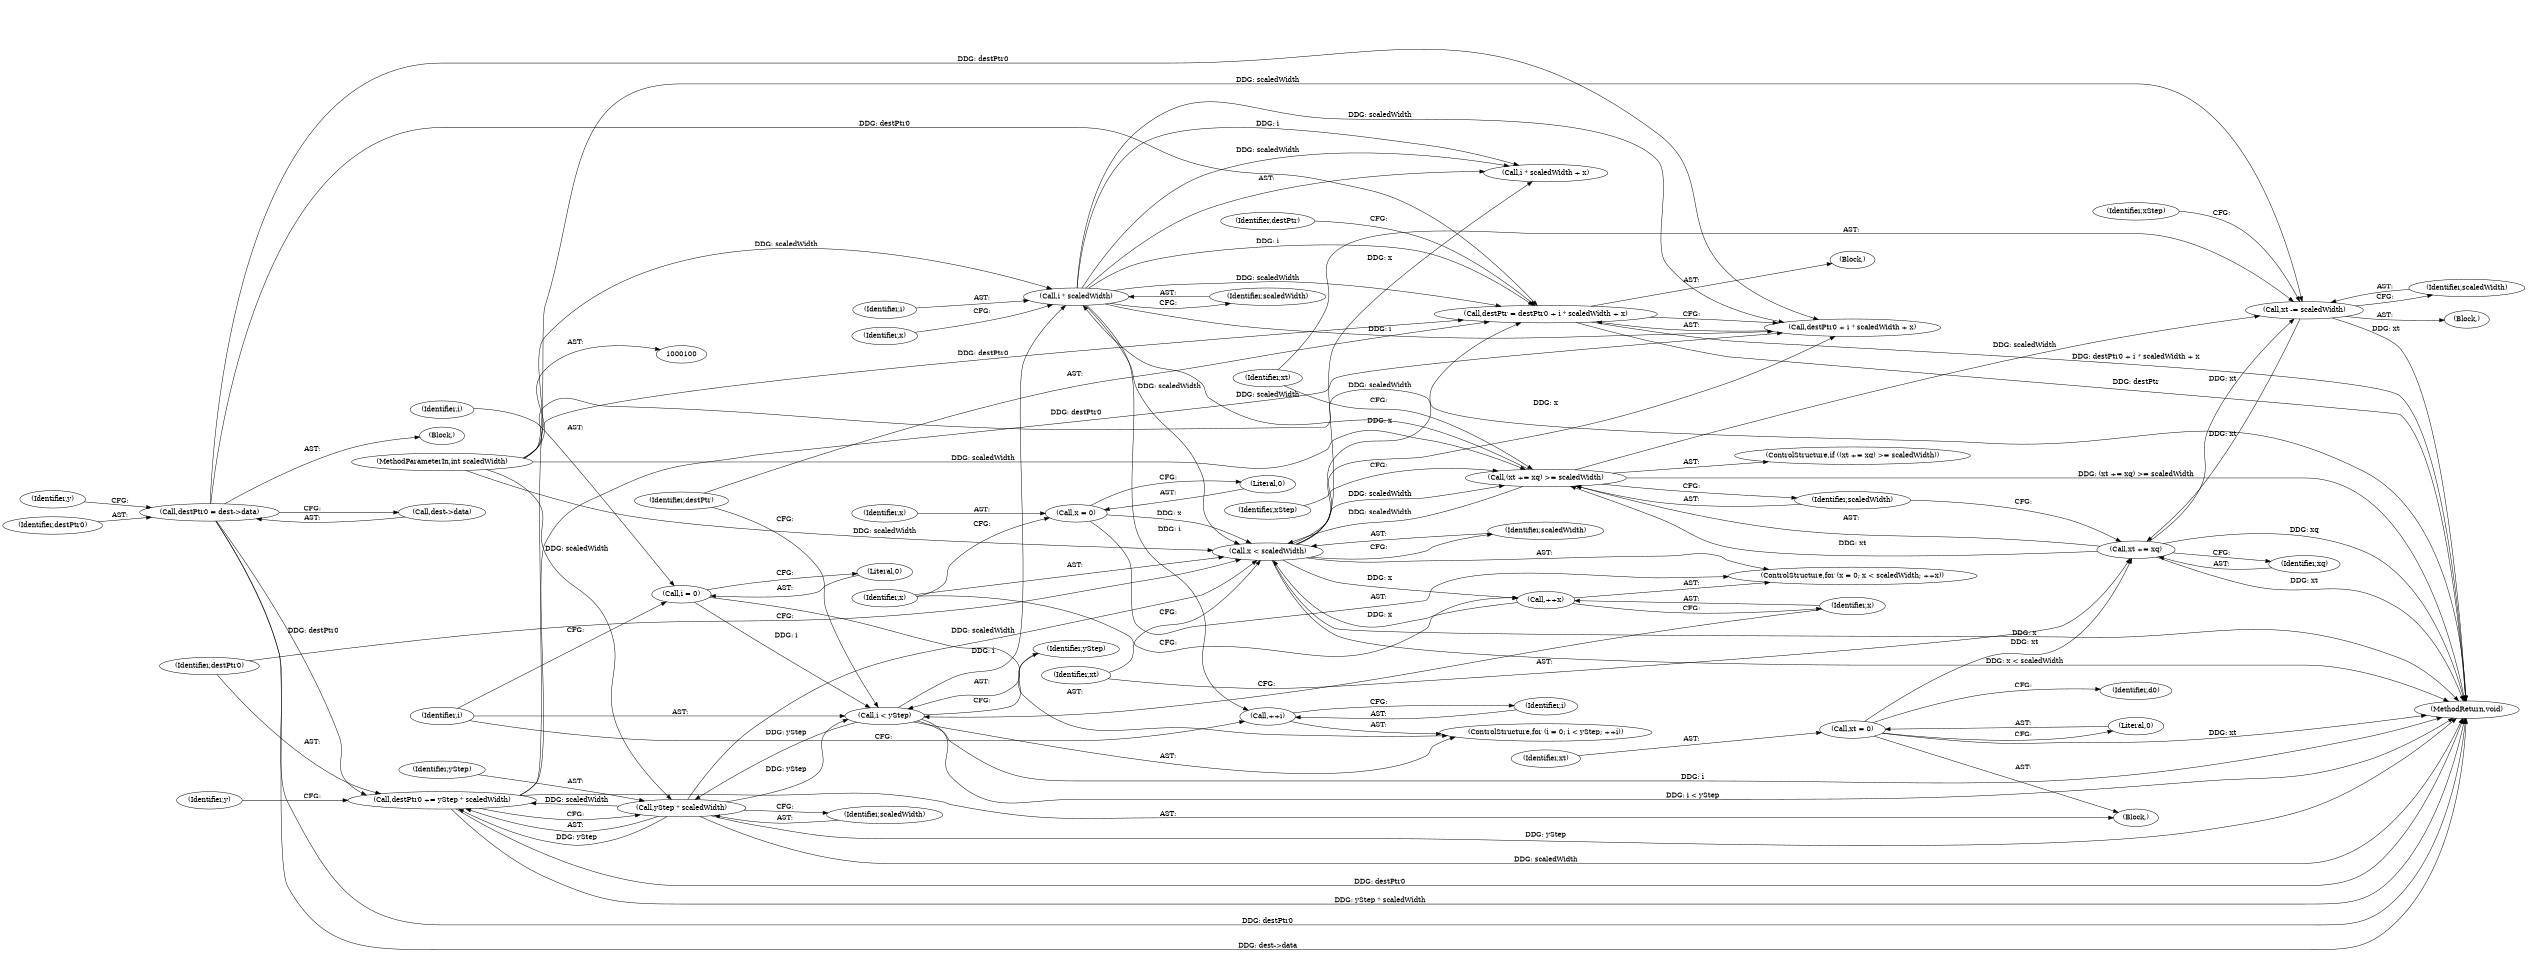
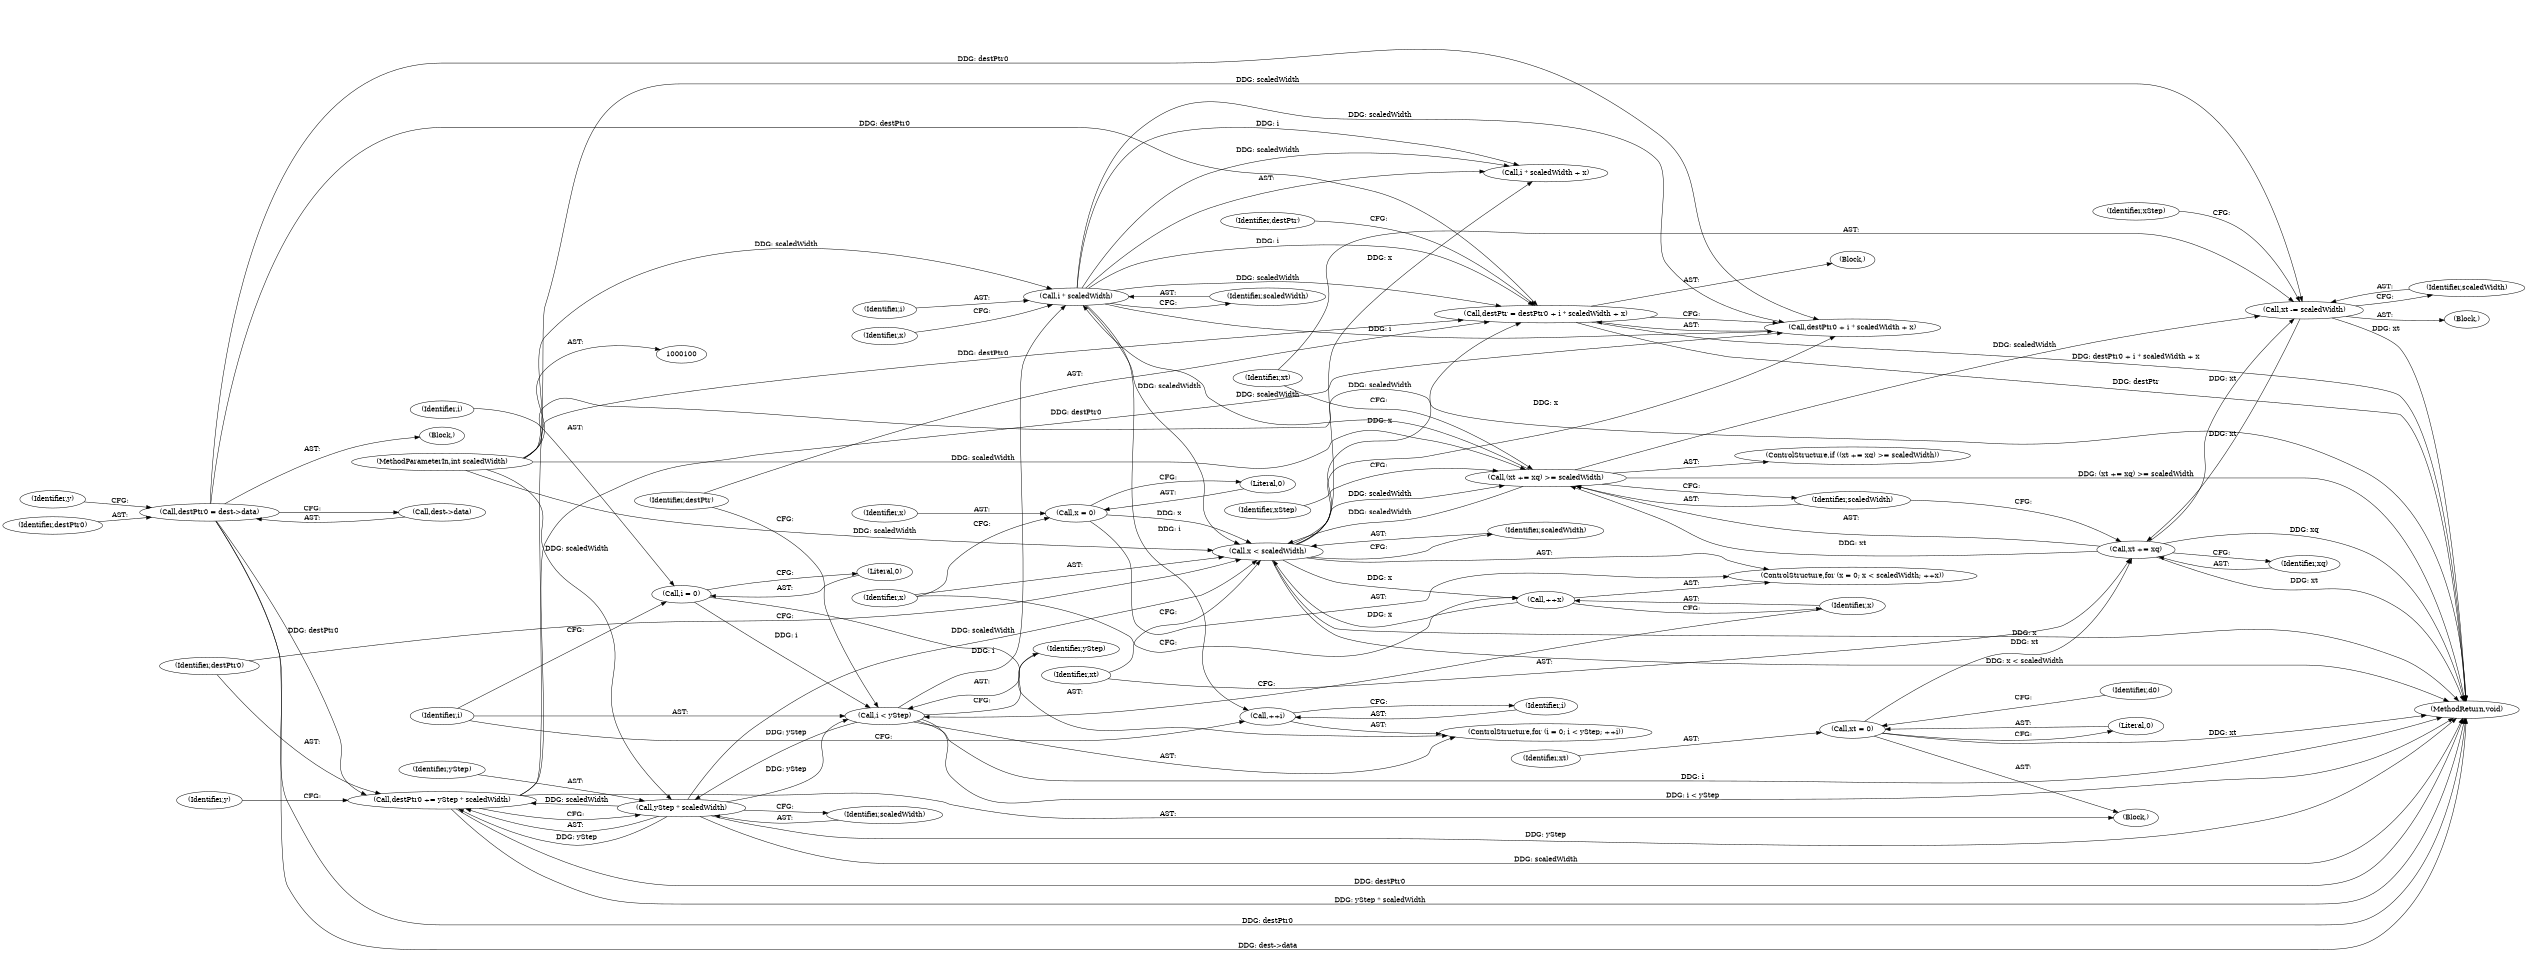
(1983, 695) -> (1996, 711)
